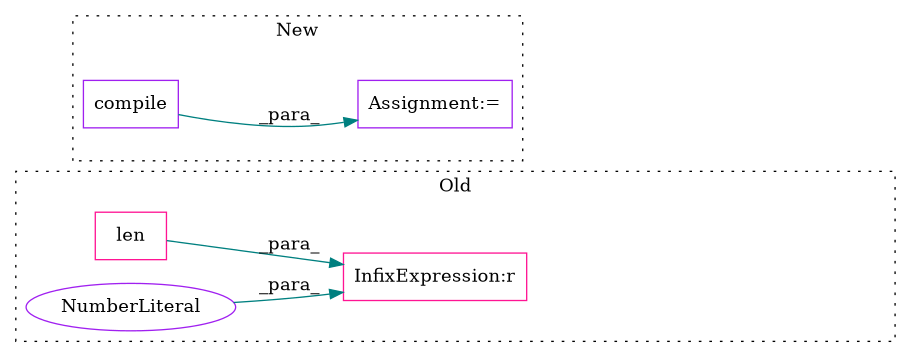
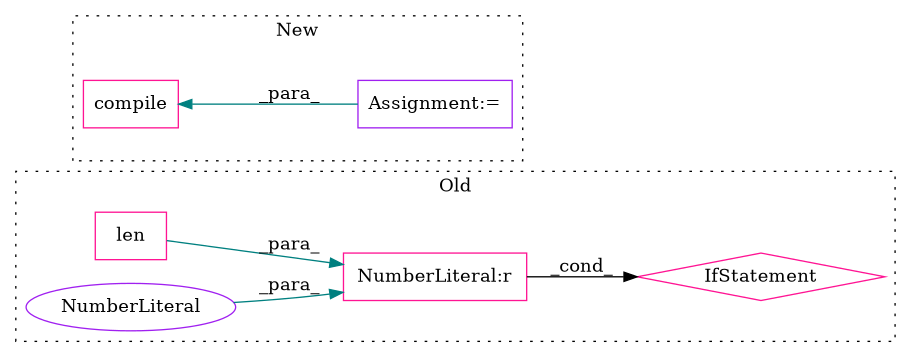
(131, 104) -> (131, 104)
(261, 126) -> (275, 104)
(435, 277) -> (435, 277)
none -> (761, 277)
